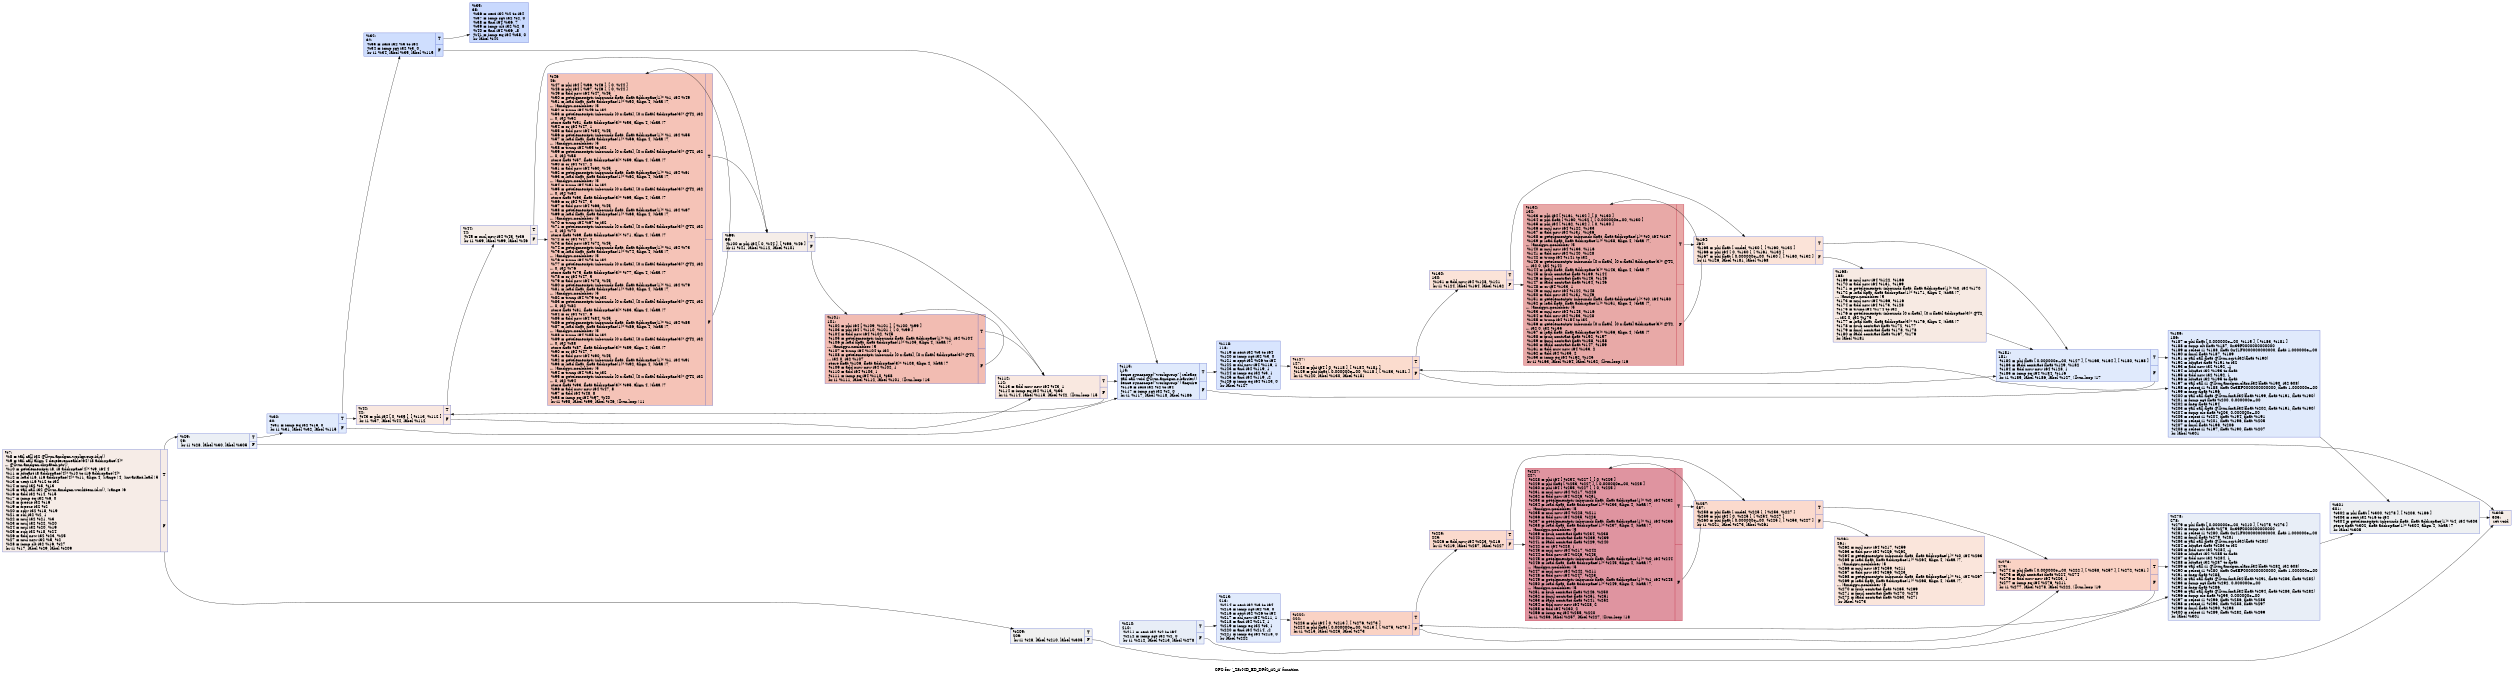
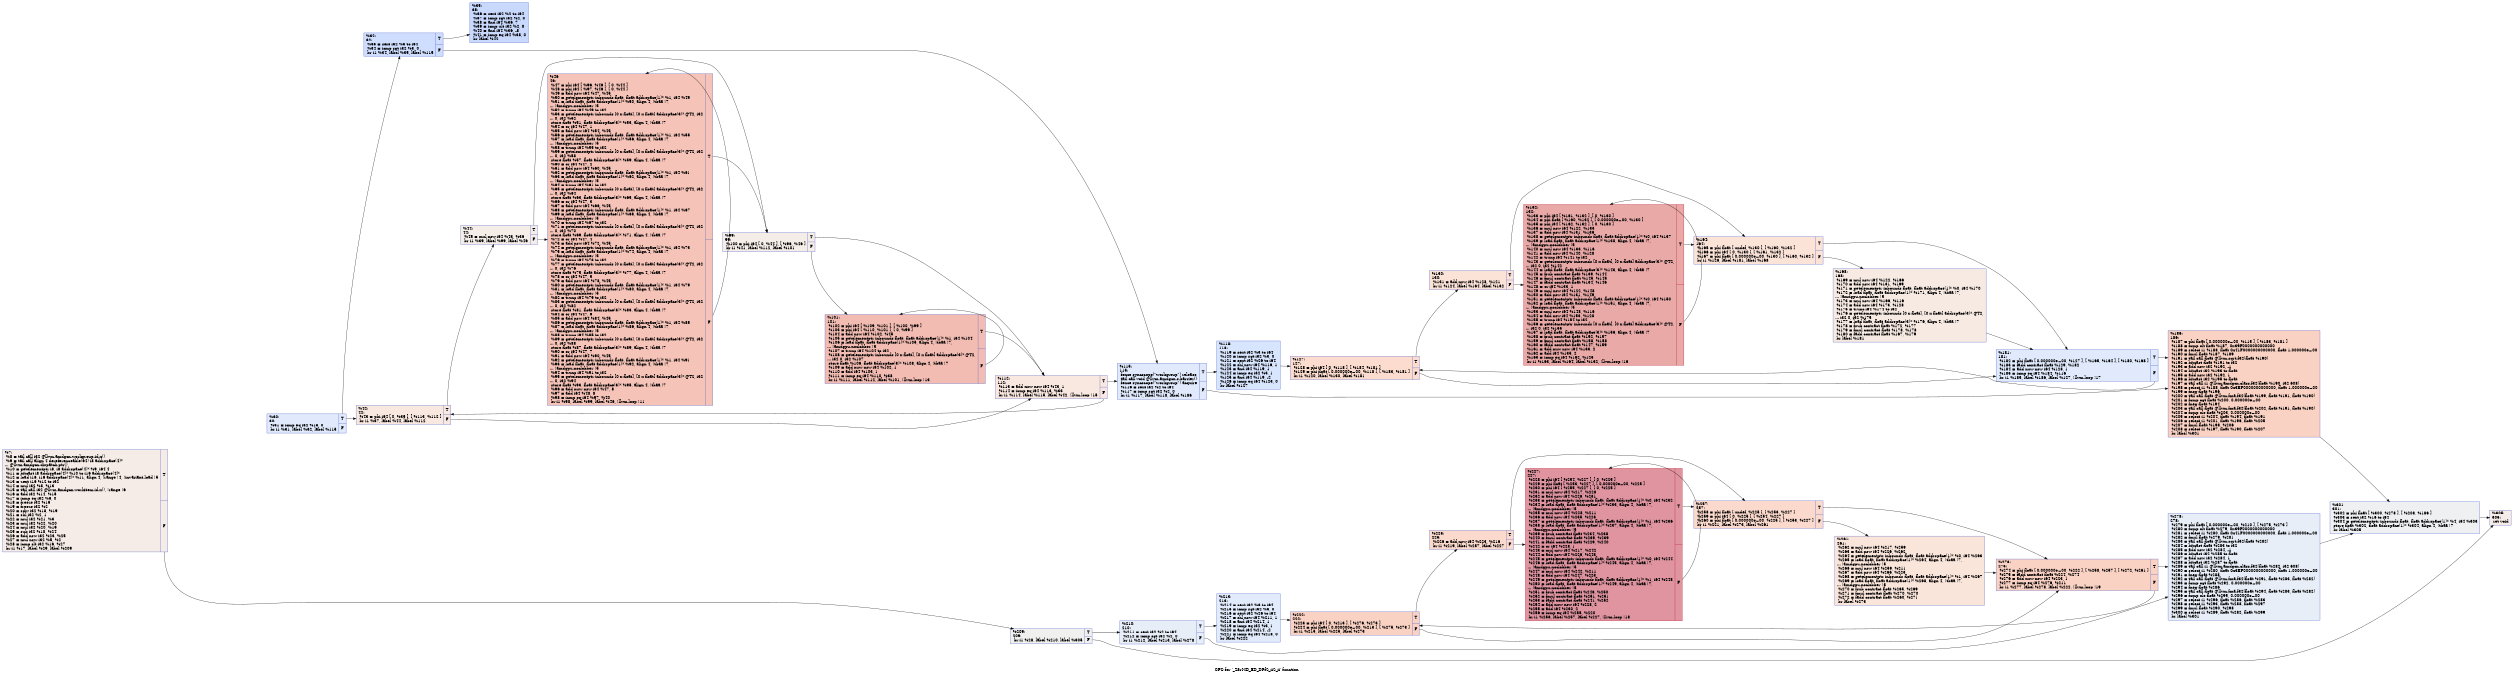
(2244, 384) -> (2244, 384)
(732, 434) -> none
(217, 441) -> none
none -> (1105, 632)
